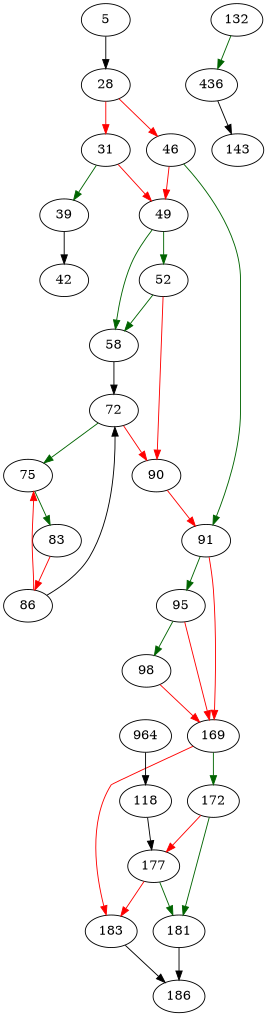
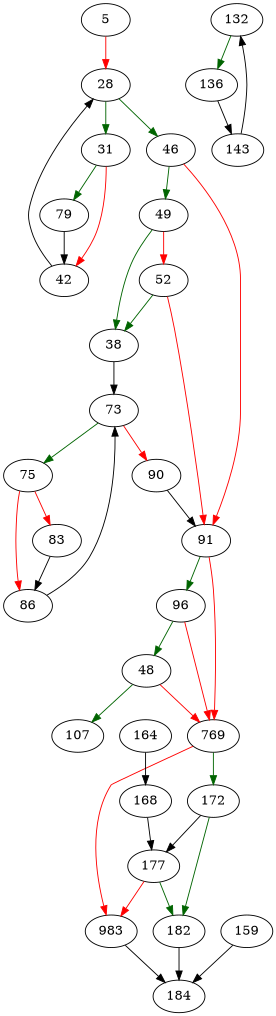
(106, 48) -> (106, 48)
(212, 85) -> (212, 85)
none -> (247, 90)
(106, 113) -> (106, 113)
(135, 114) -> (135, 114)
(168, 178) -> (168, 178)
(132, 179) -> (102, 215)
none -> (38, 182)
(64, 215) -> (64, 215)
(164, 243) -> (164, 243)
(241, 334) -> (241, 334)
(114, 345) -> (114, 345)
(160, 373) -> (187, 406)
(114, 410) -> (114, 410)
(41, 504) -> (41, 504)
(178, 505) -> (178, 505)
(32, 545) -> (16, 536)
(44, 569) -> (44, 569)
(181, 606) -> (181, 606)
(146, 671) -> (146, 671)
none -> (78, 736)
(146, 736) -> (146, 736)
(213, 736) -> (213, 736)
(146, 801) -> (146, 801)
(187, 830) -> (187, 830)
(111, 931) -> (111, 931)
(179, 931) -> (179, 931)
none -> (247, 931)
(179, 996) -> (179, 996)
